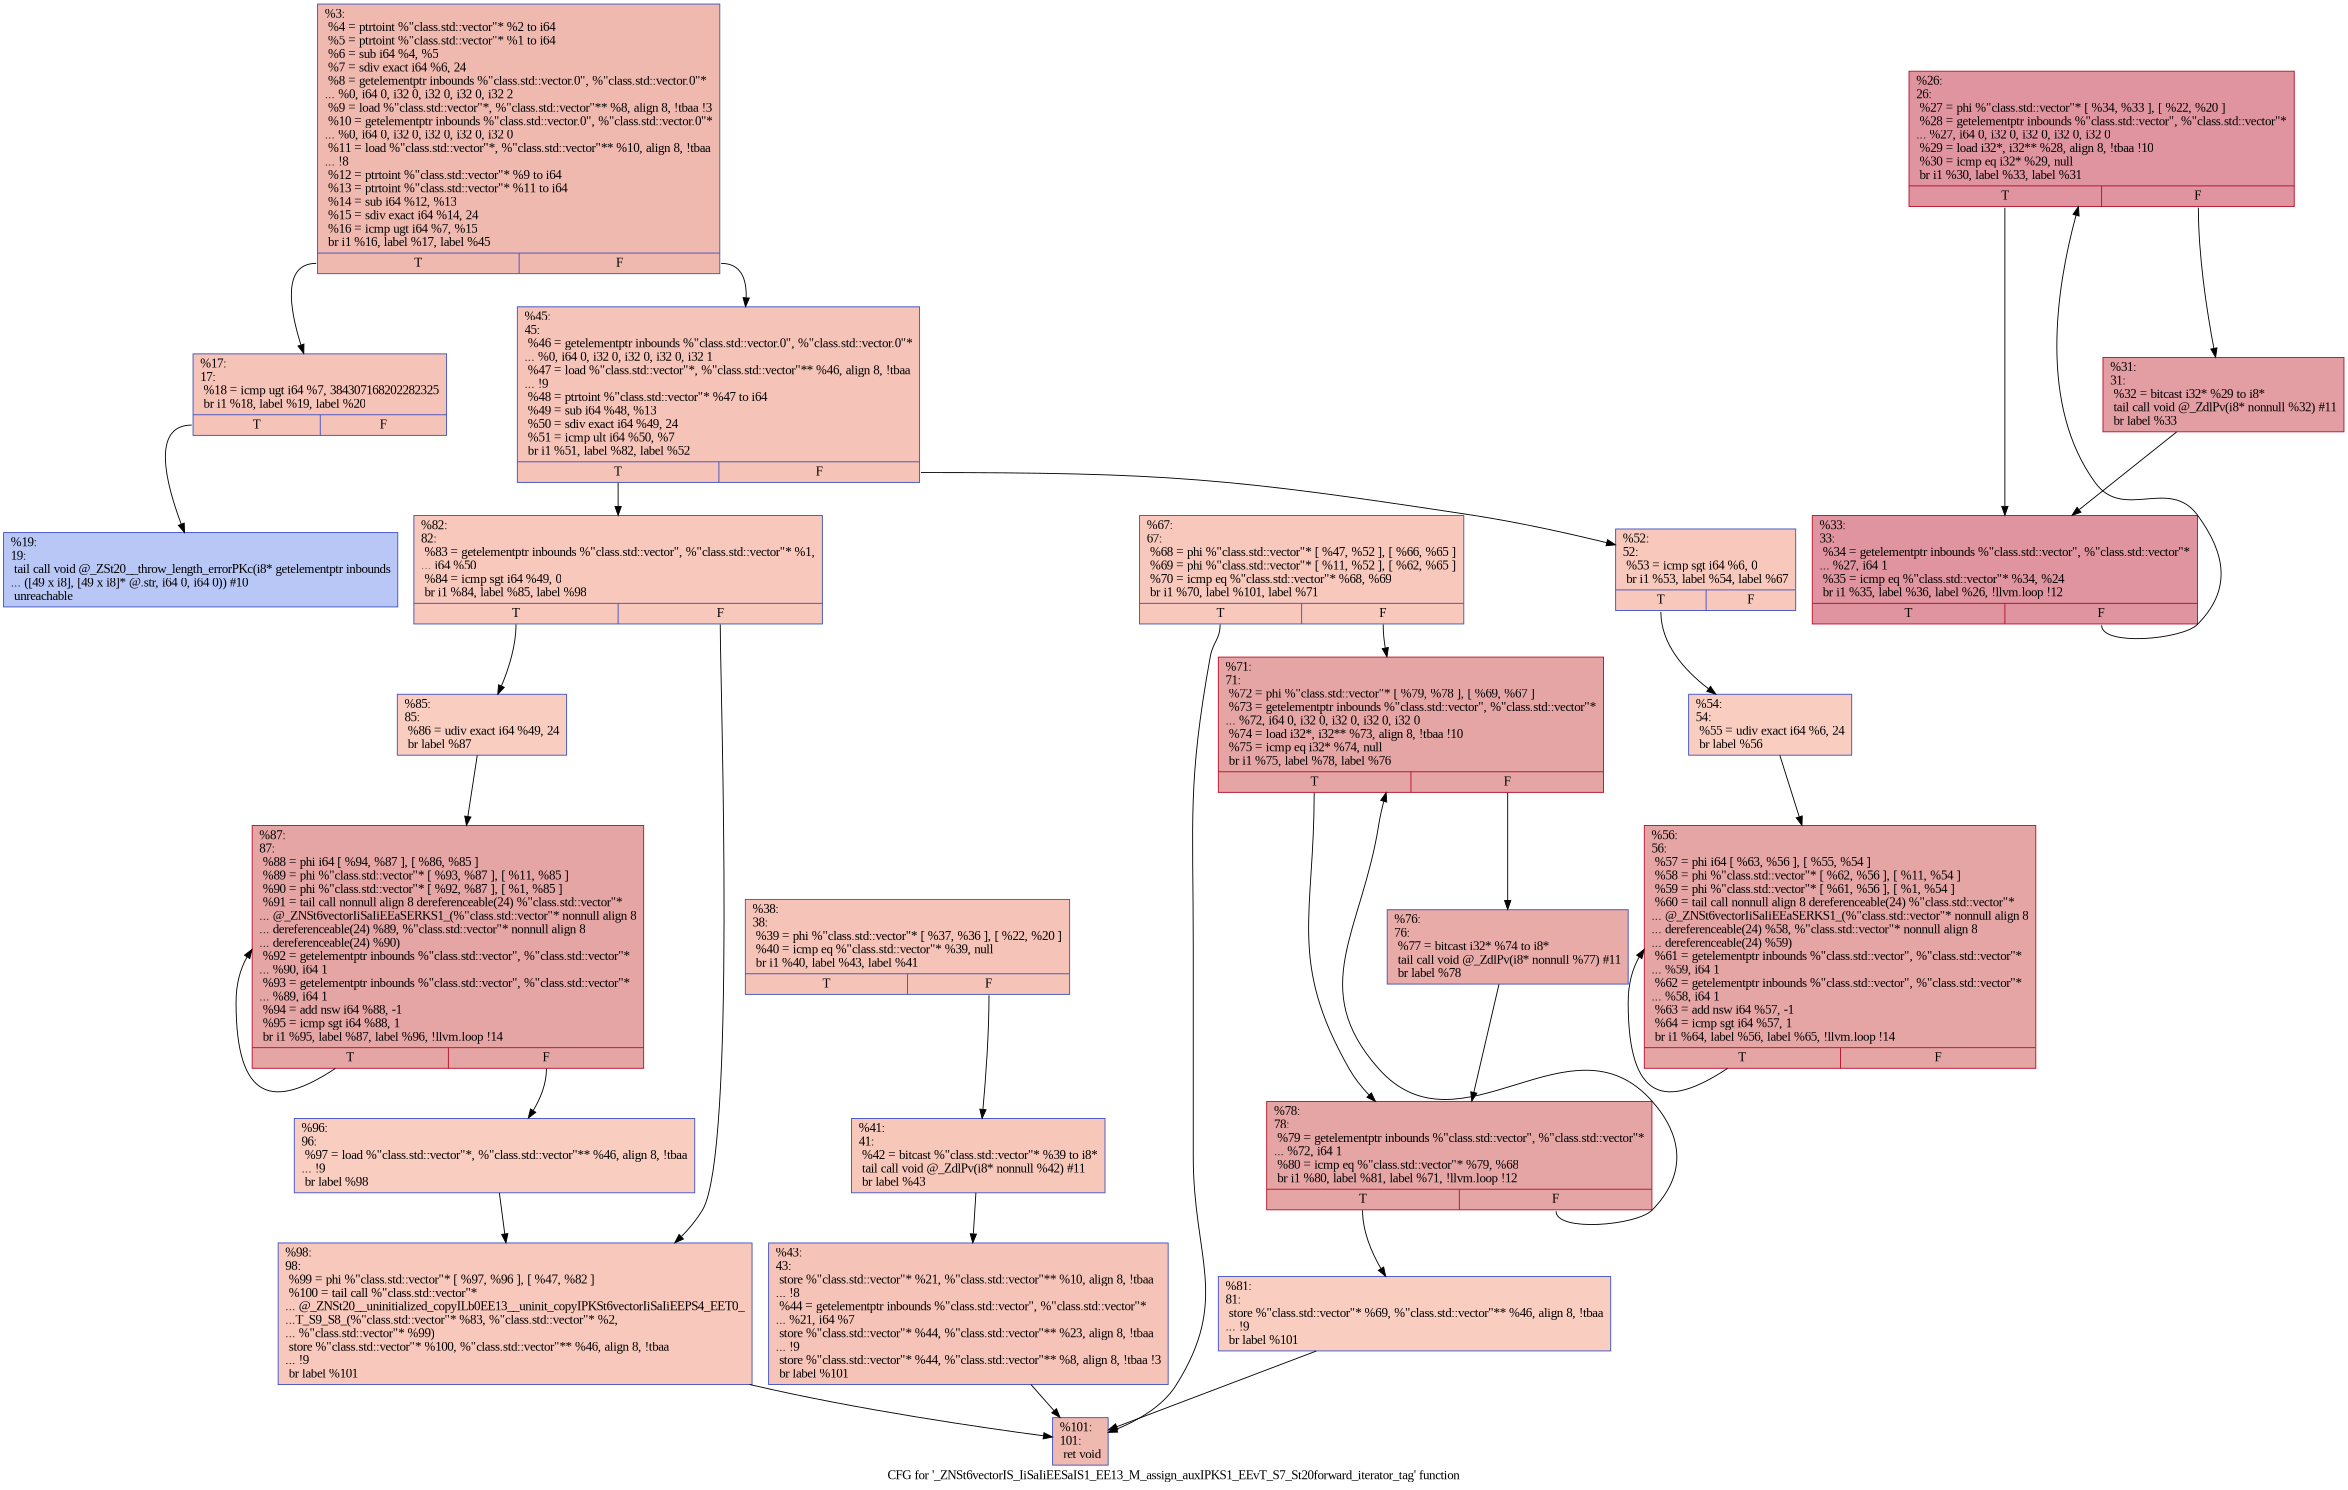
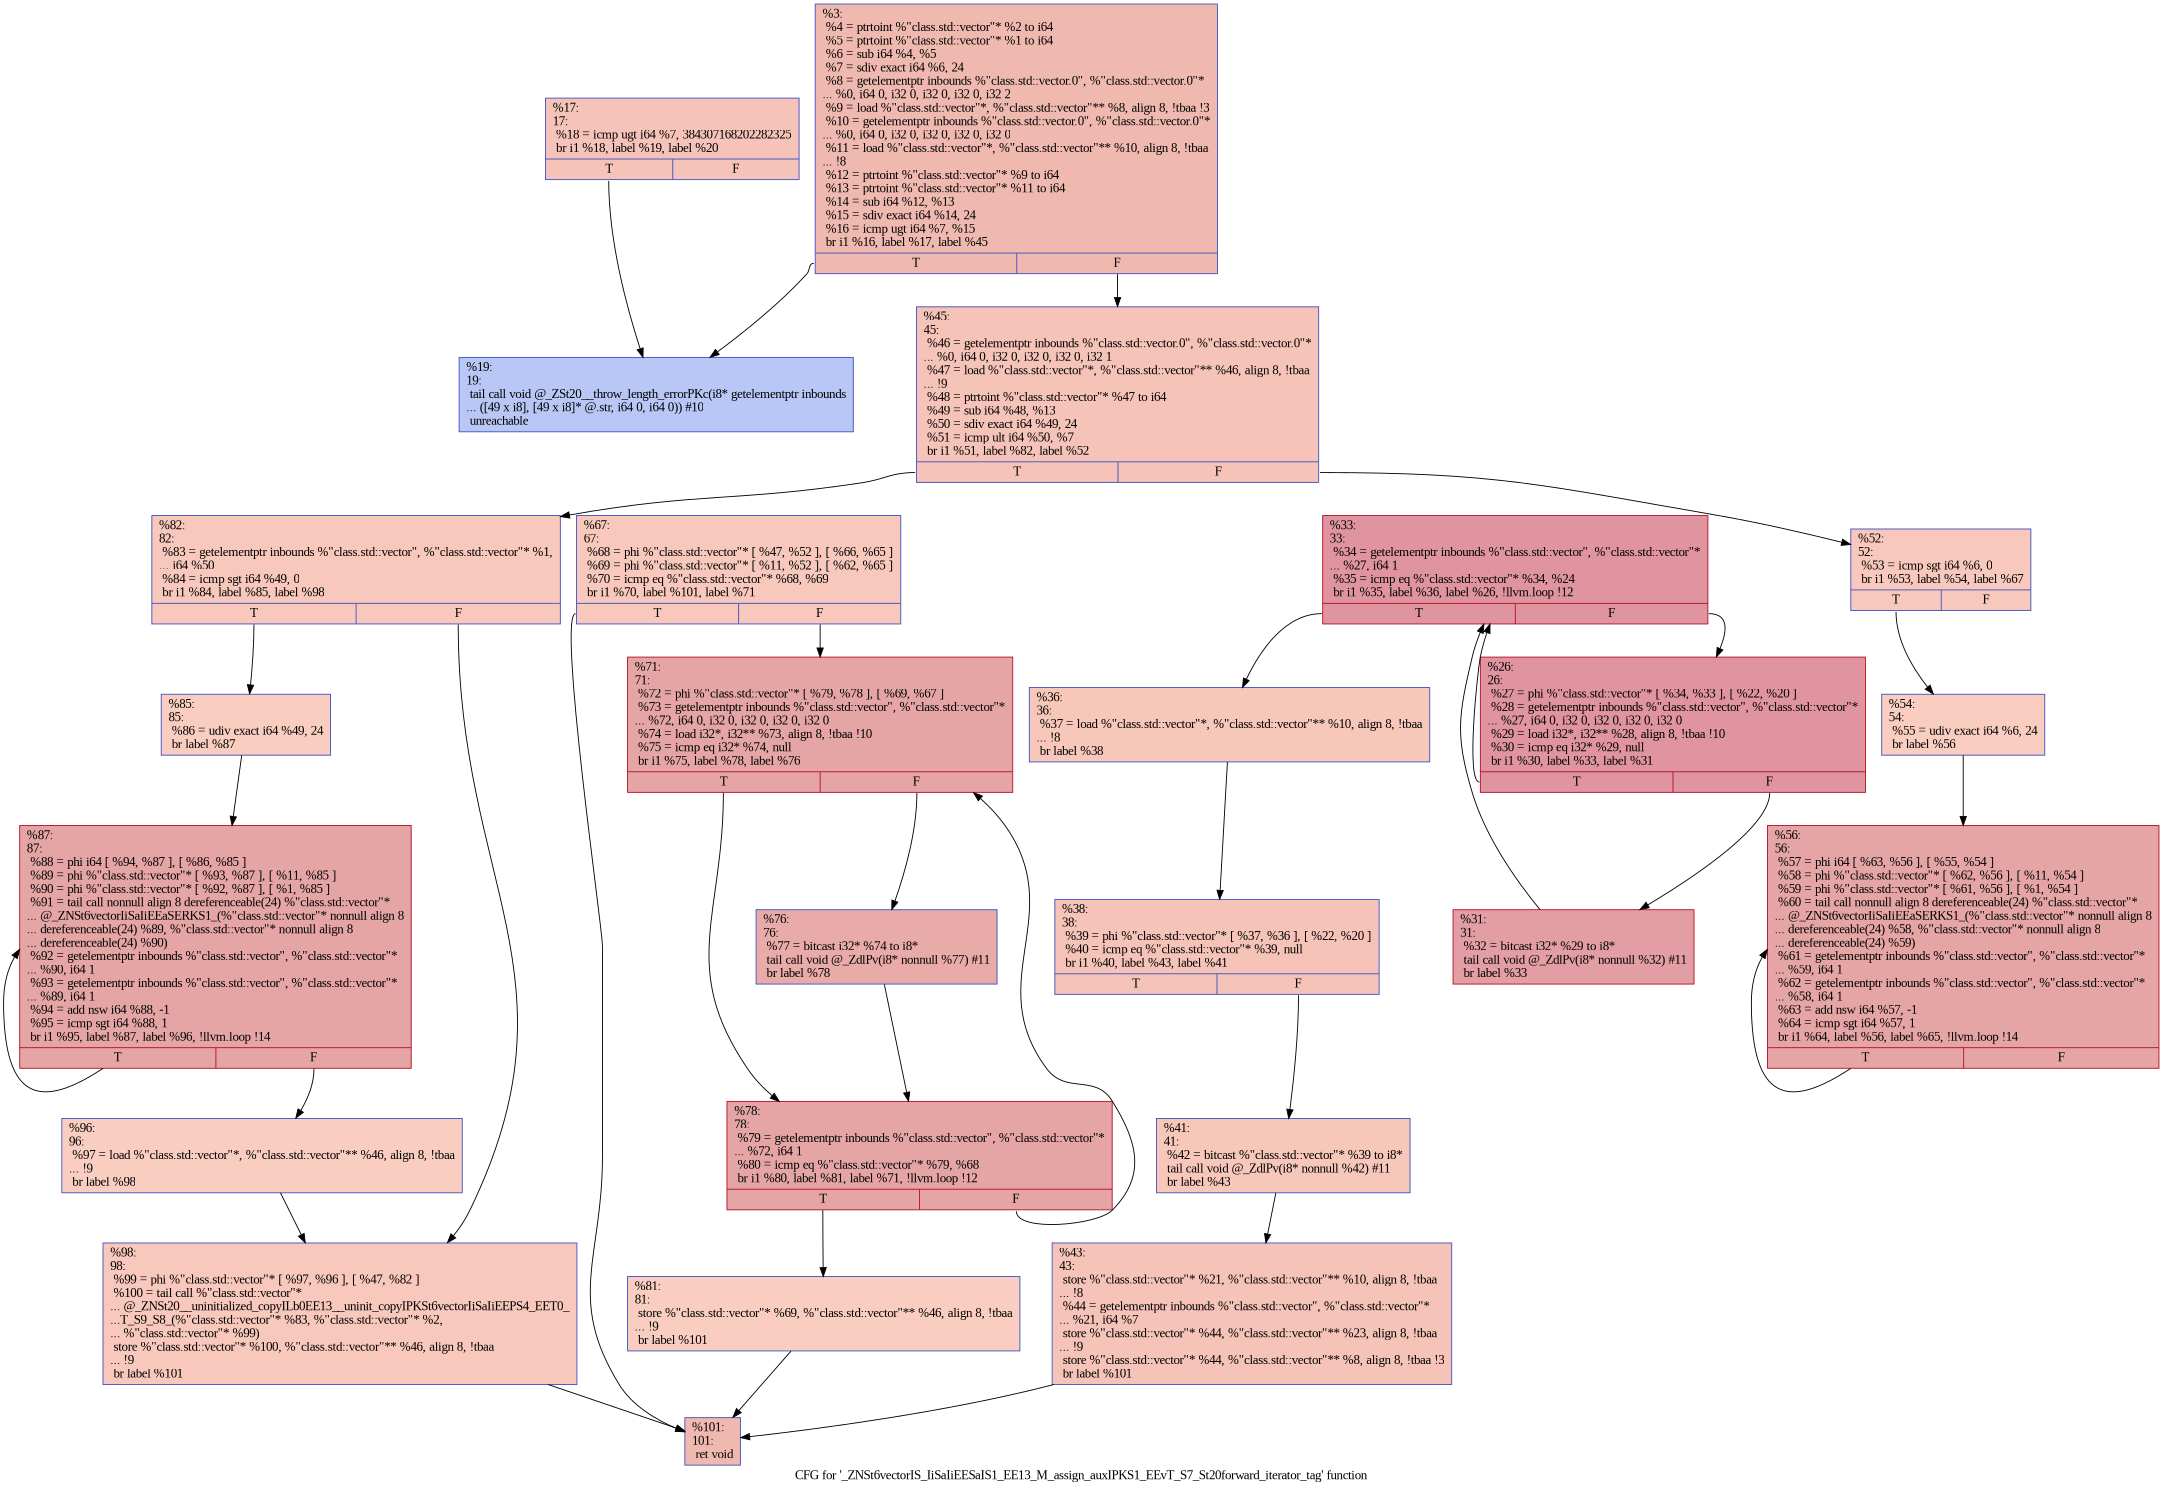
(292, 298) -> (769, 310)
none -> (1230, 725)
